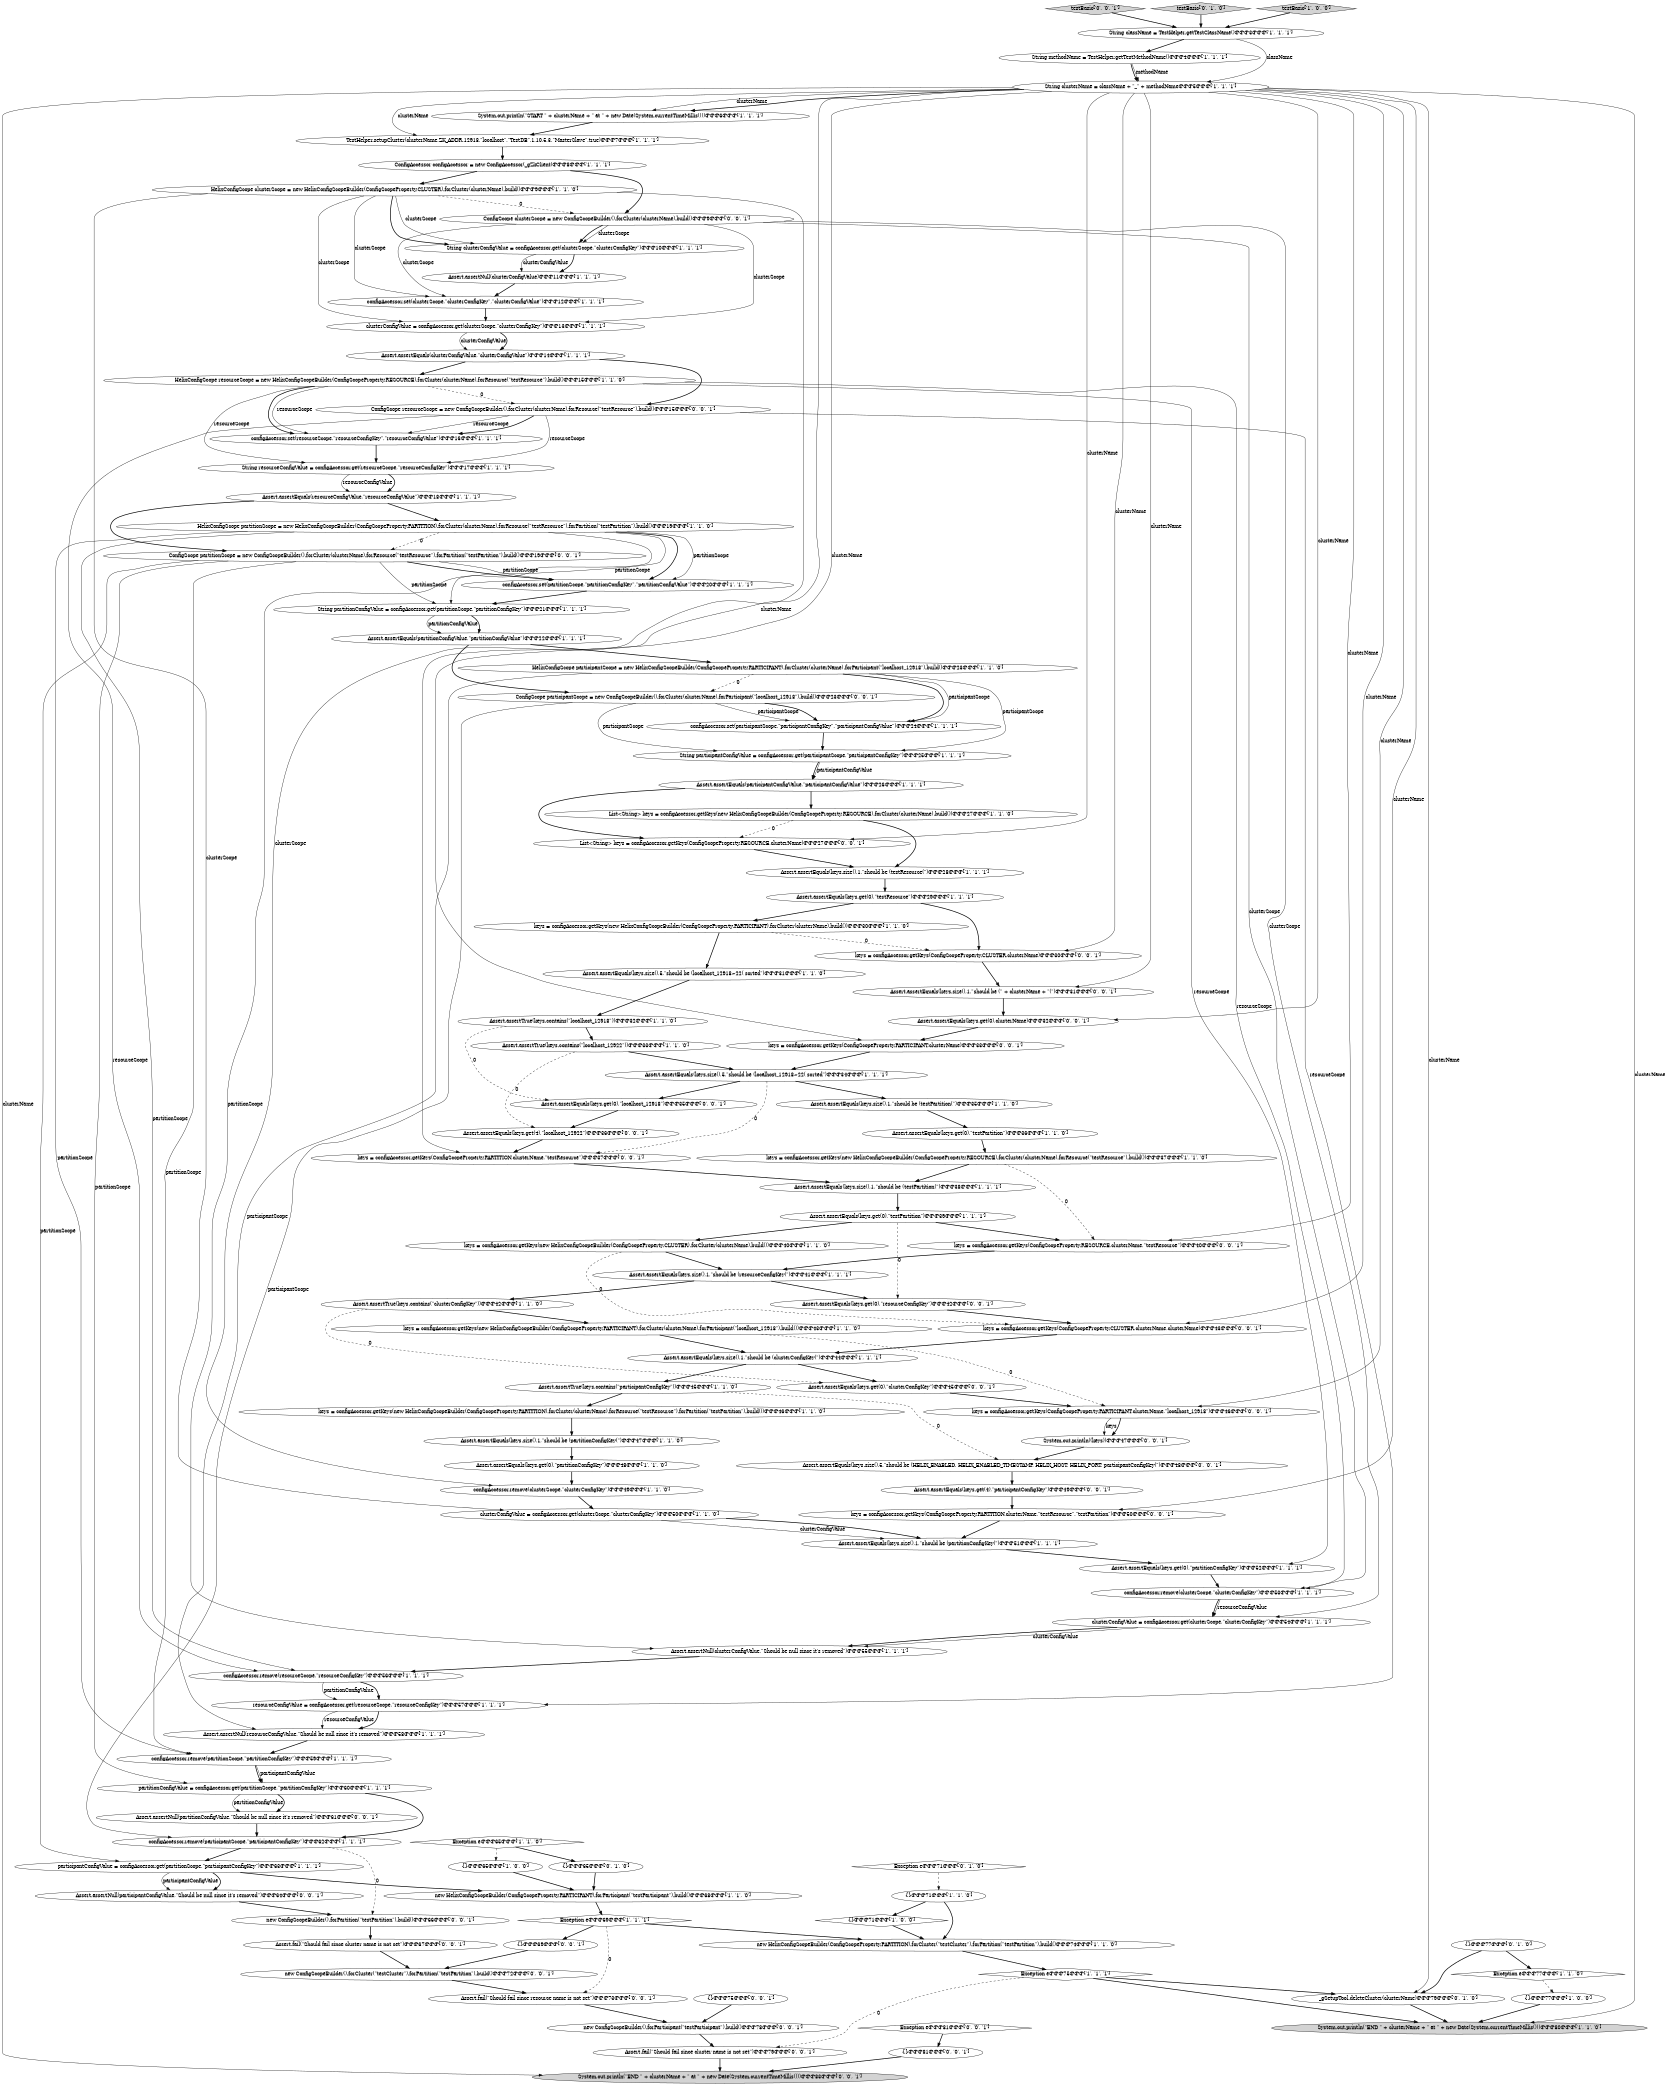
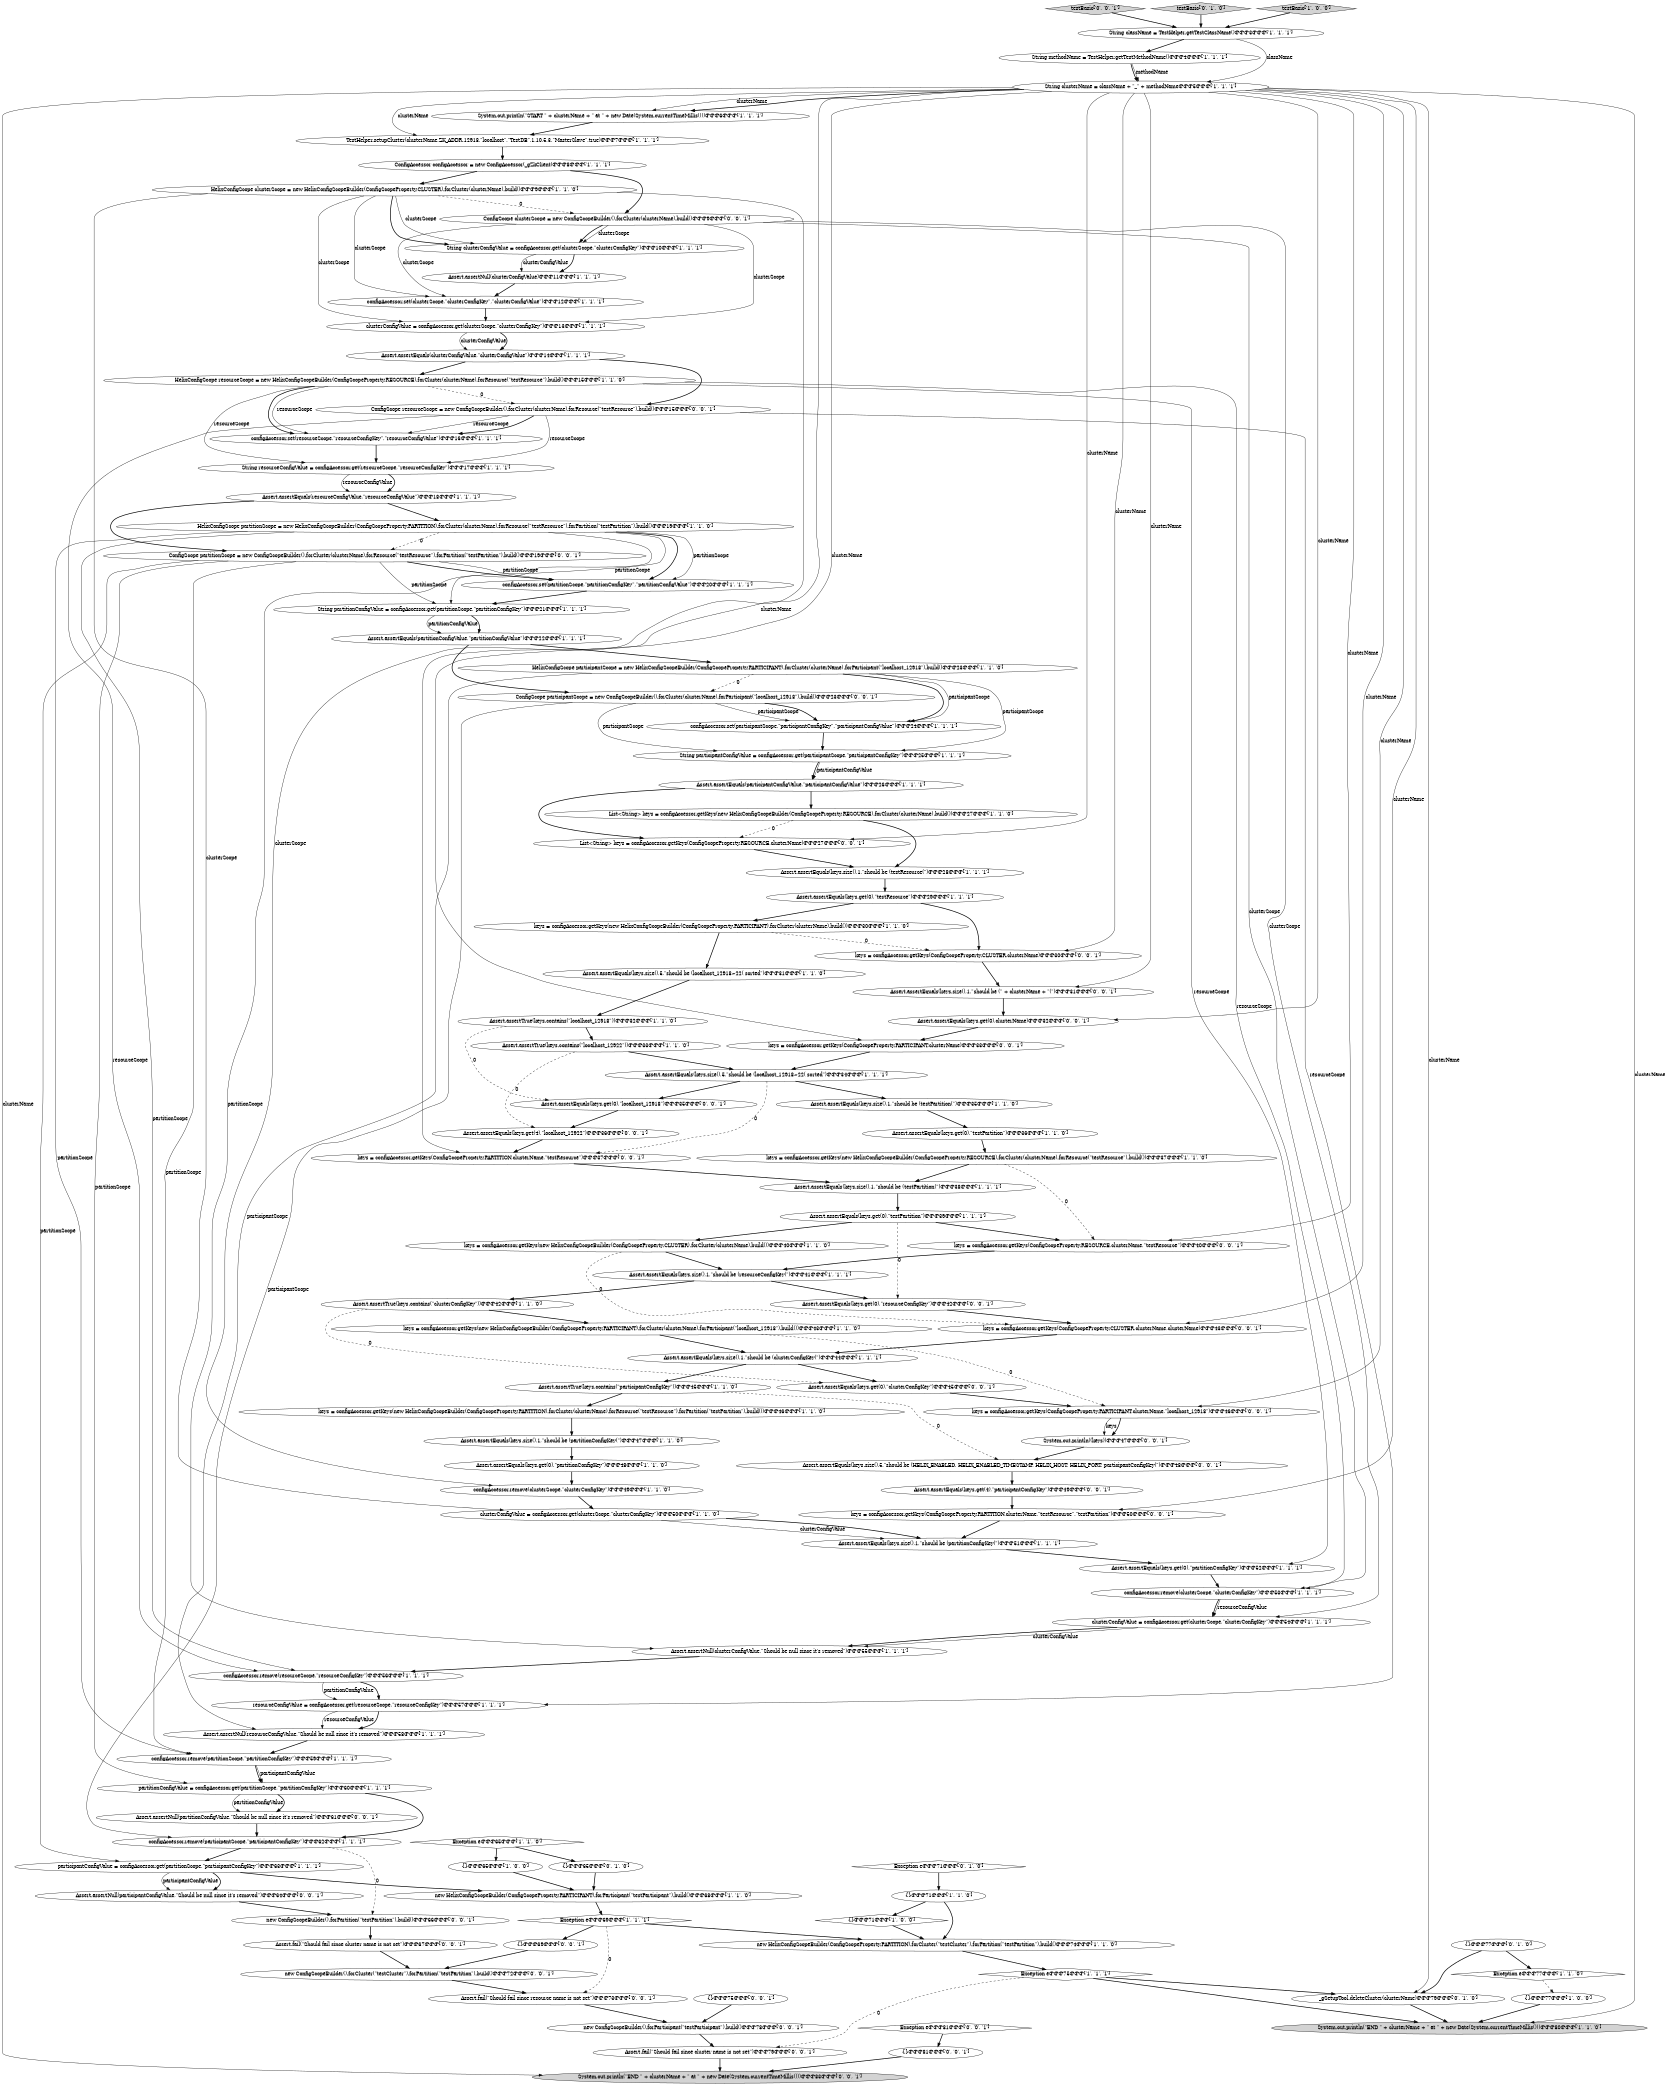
(496, 1853) -> (496, 1853)
(939, 1880) -> (939, 1880)
